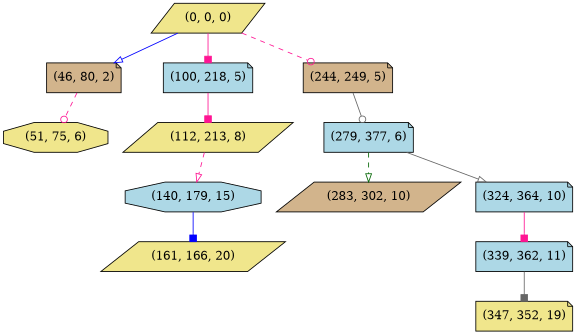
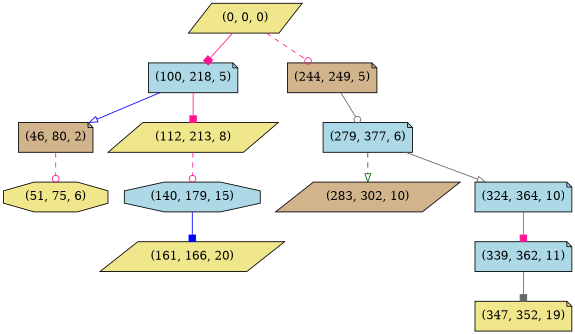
(150, 46) -> (128, 106)
(202, 163) -> (193, 164)
